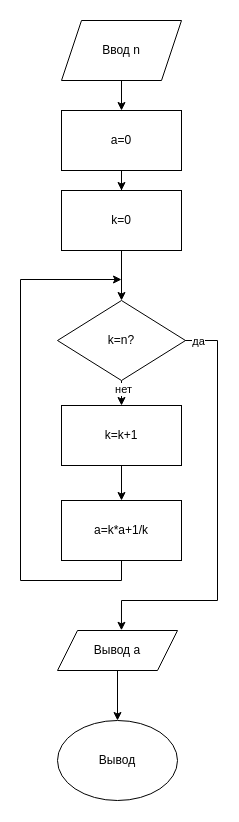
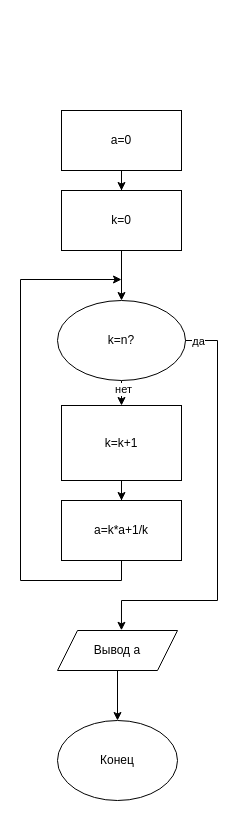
(122, 51) -> none
(122, 100) -> none
(122, 341) -> (122, 341)
(122, 436) -> (122, 443)
(118, 761) -> (118, 761)
